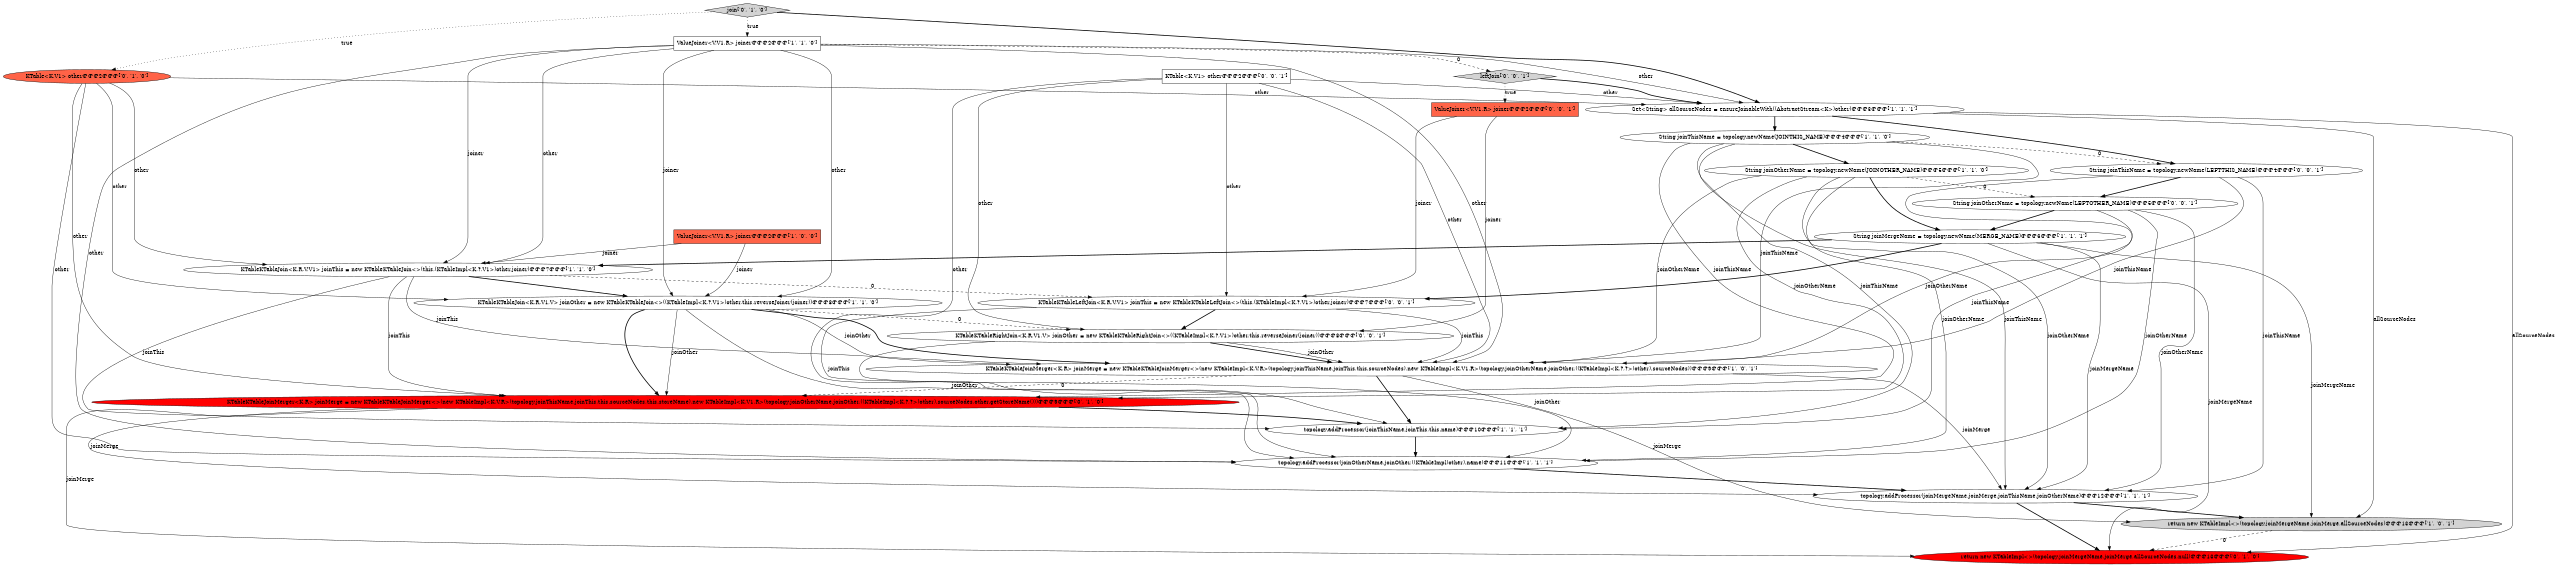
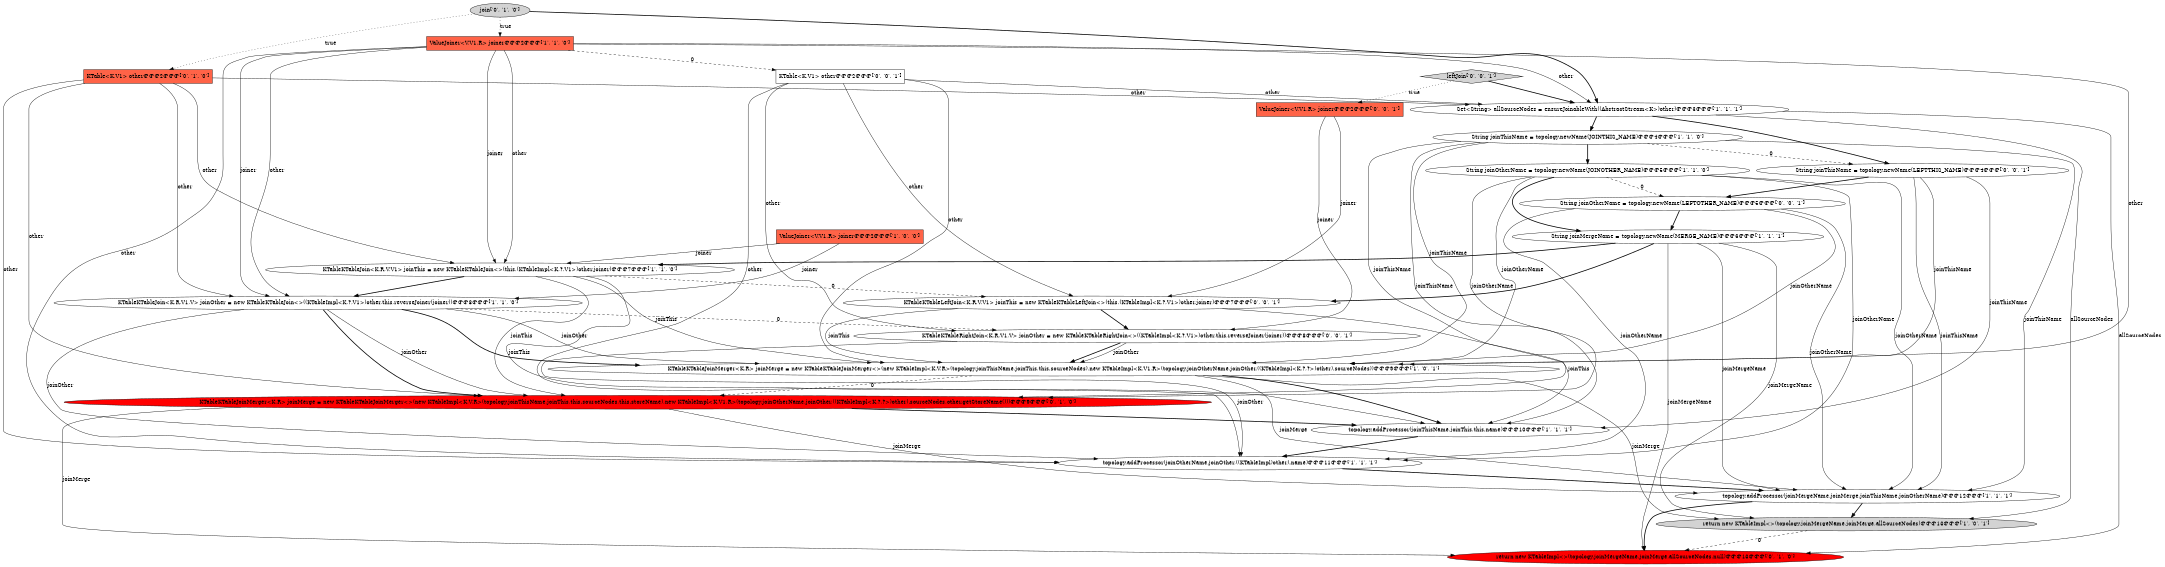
(747, 10) -> (500, 10)
(747, 43) -> (500, 43)
(1155, 48) -> (670, 60)
(87, 76) -> (148, 76)
